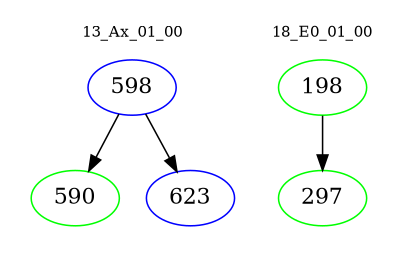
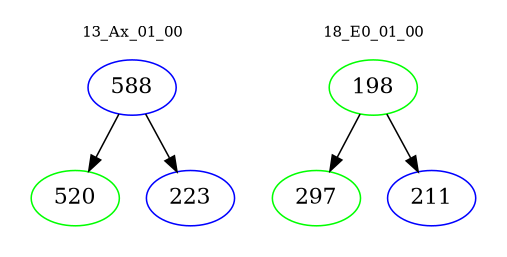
(132, 88) -> (132, 88)
(75, 198) -> (75, 198)
(190, 198) -> (190, 198)
none -> (432, 198)
